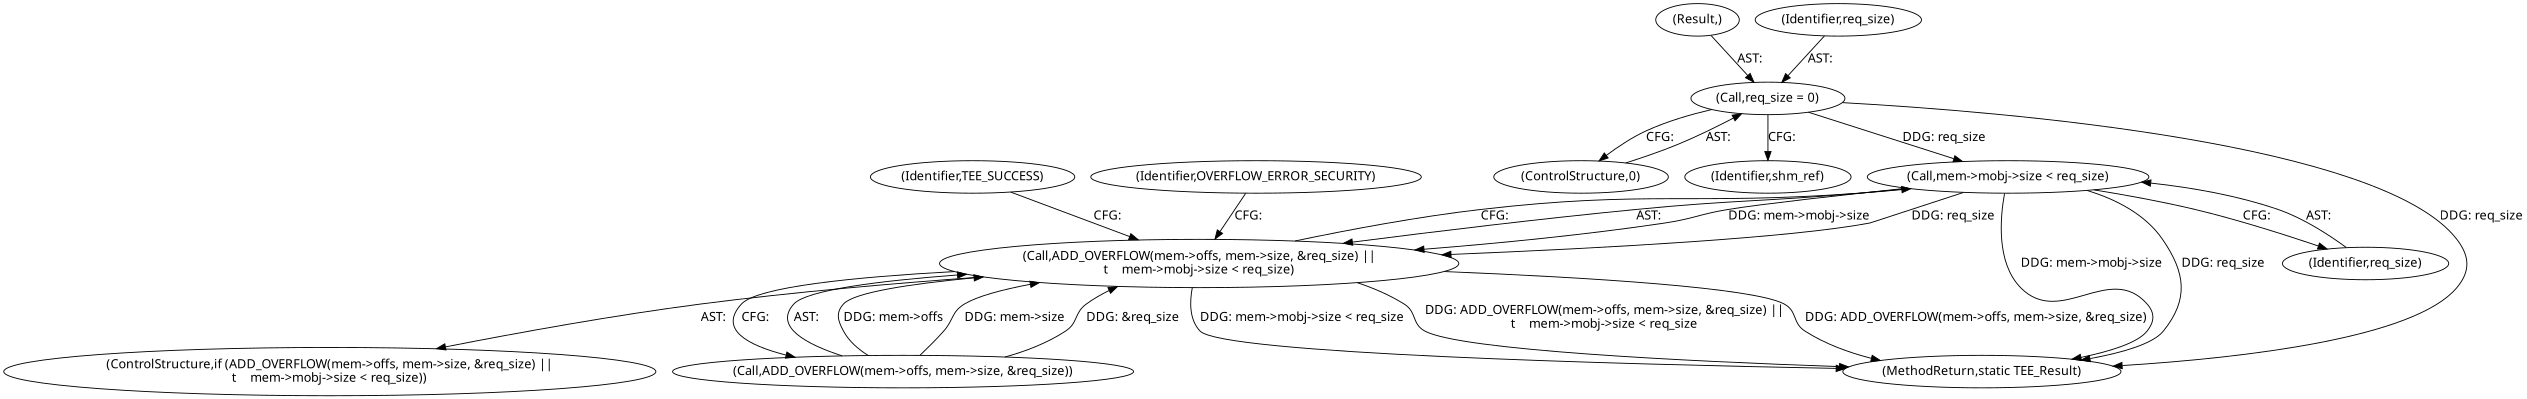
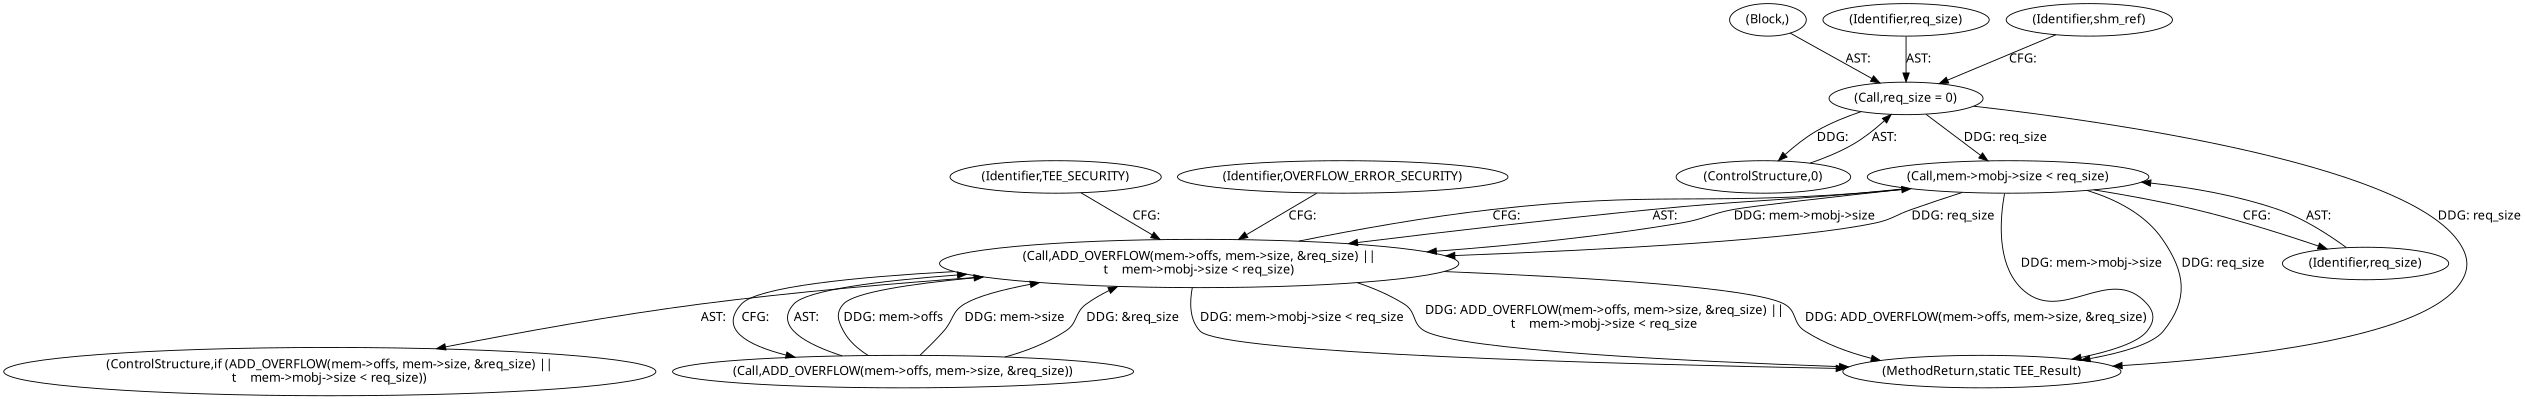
(1697, 20) -> (1768, 20)
(1768, 133) -> (2002, 57)
(1662, 138) -> (1835, 138)
(973, 177) -> (1056, 177)
